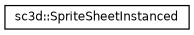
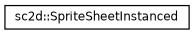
(97, 17) -> (97, 17)
